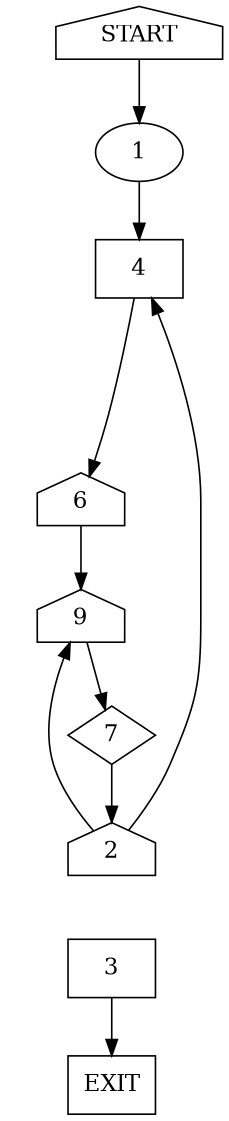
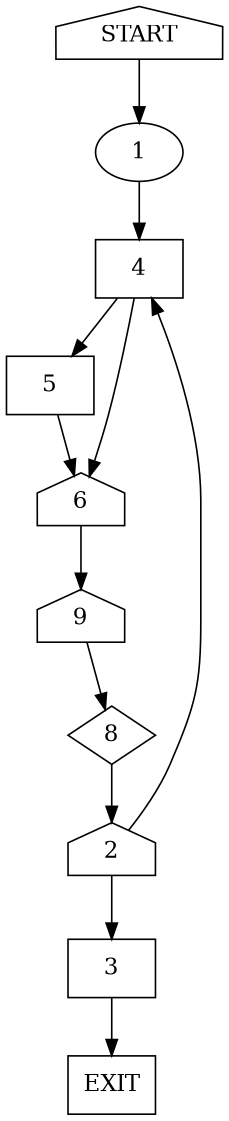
none -> (50, 385)
(112, 735) -> (112, 735)
(50, 749) -> (112, 899)
